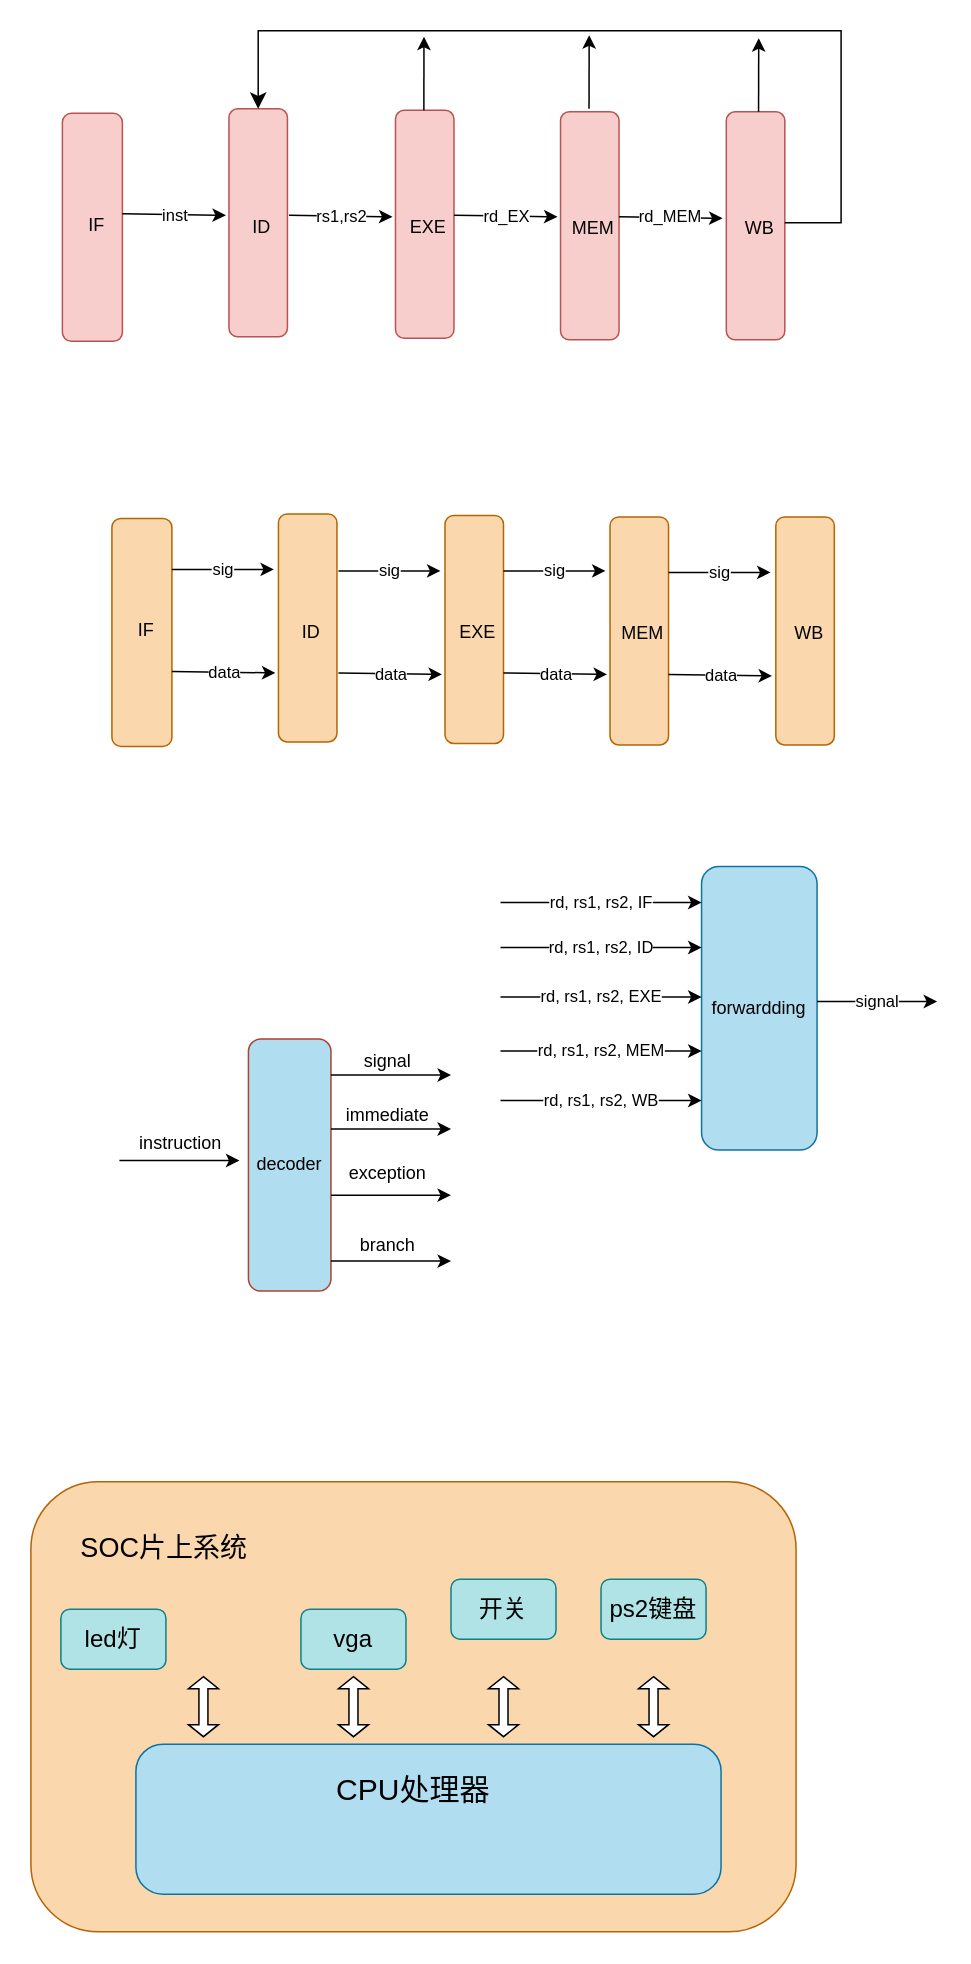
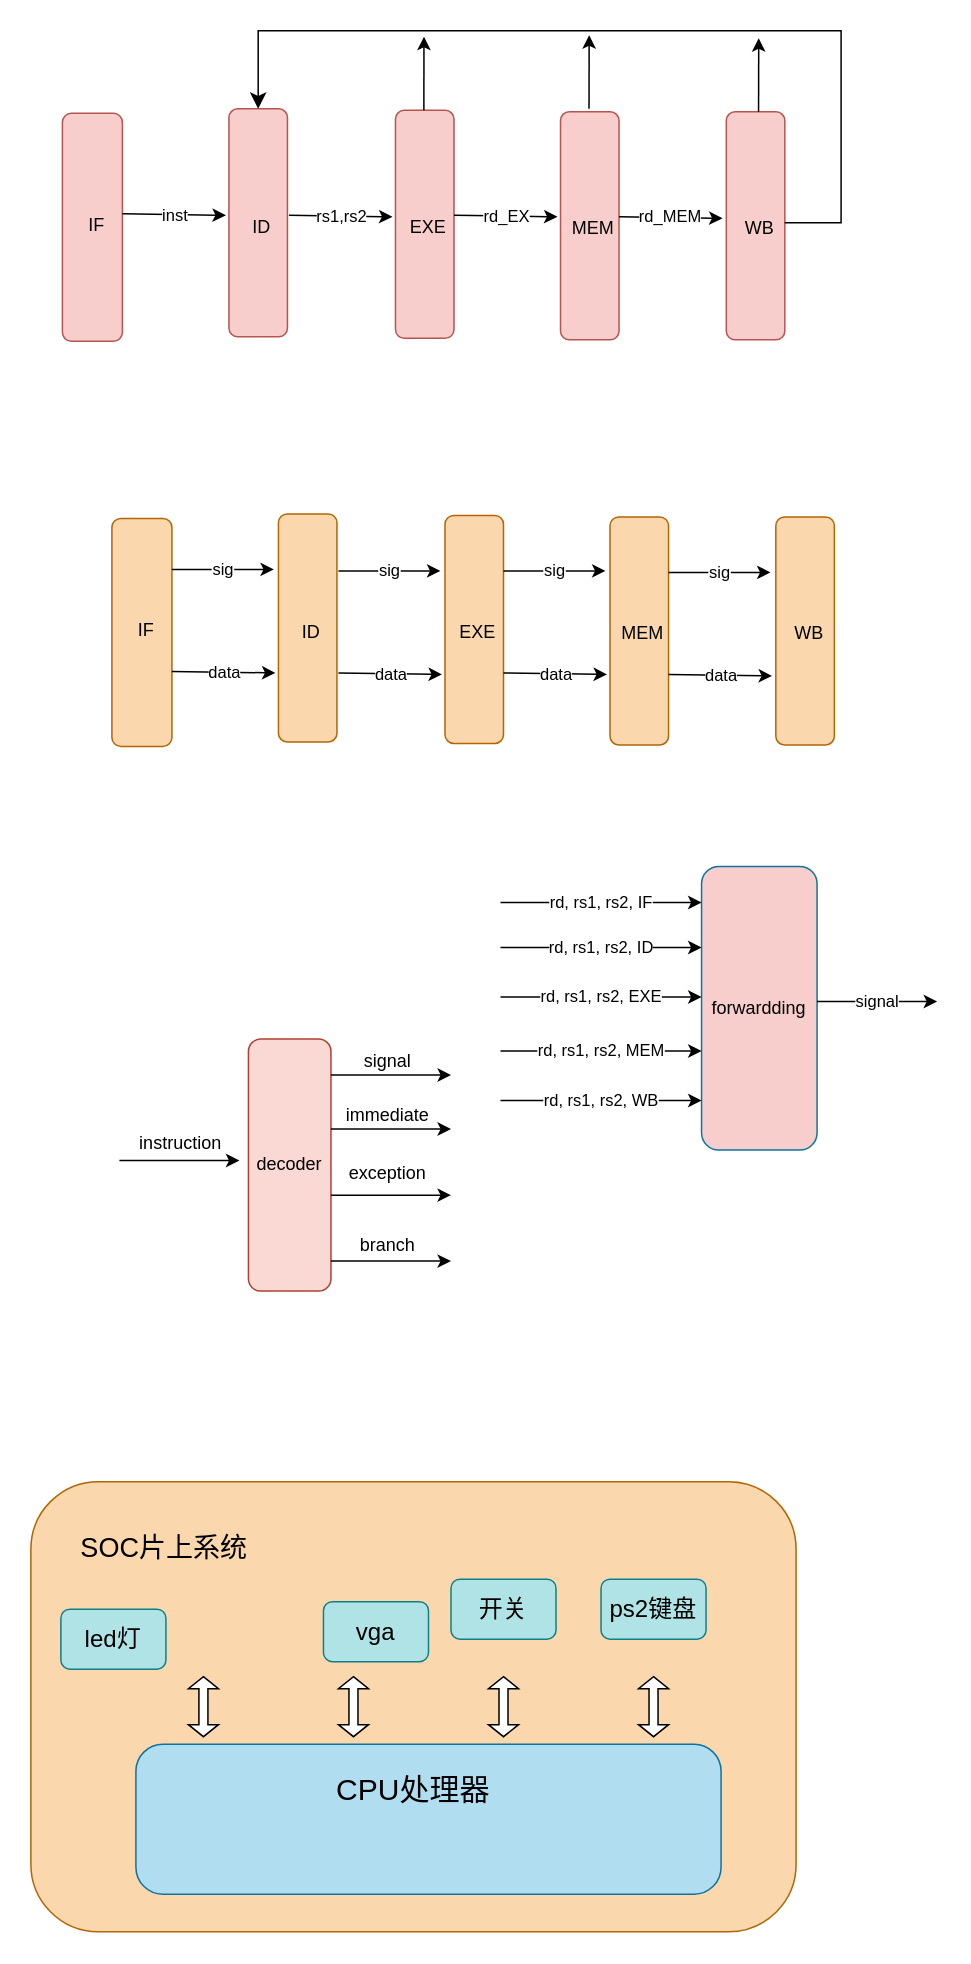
(759, 1008) -> (759, 1008)
(290, 1165) -> (290, 1165)
(353, 1639) -> (376, 1631)
